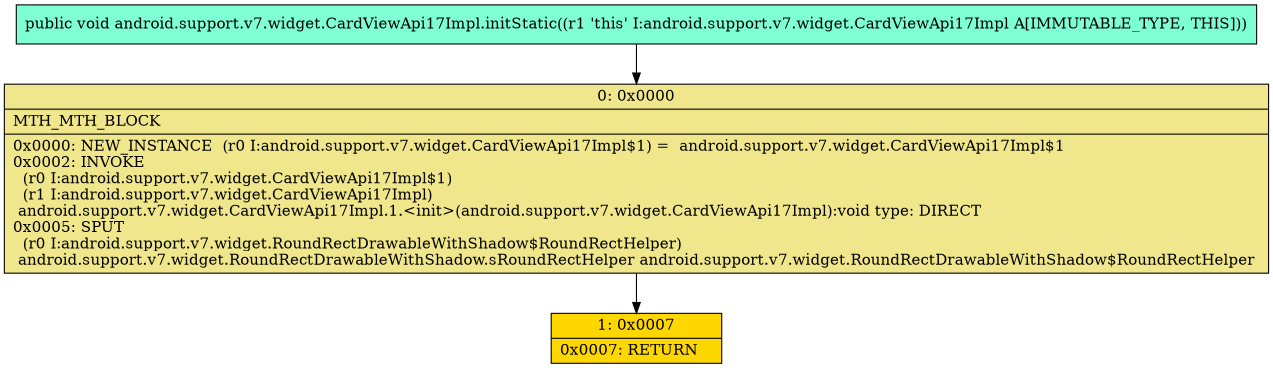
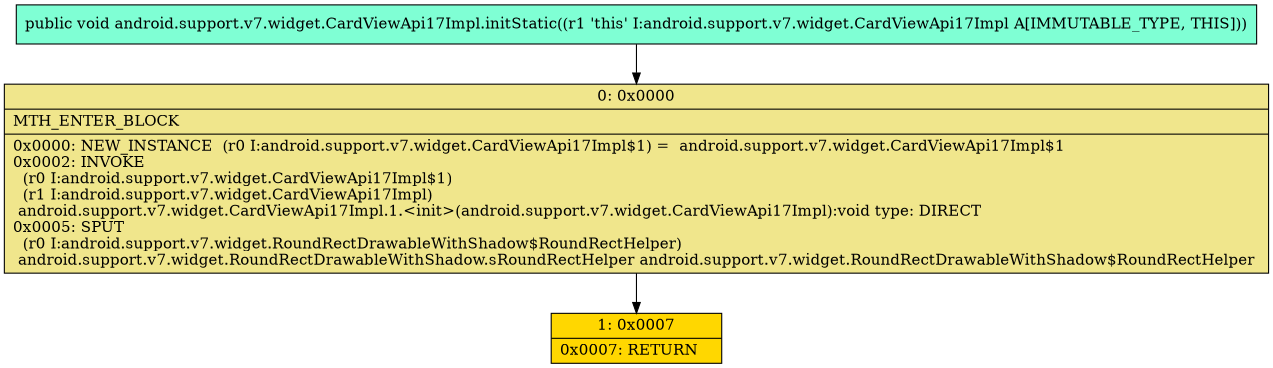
(87, 121) -> (97, 121)
